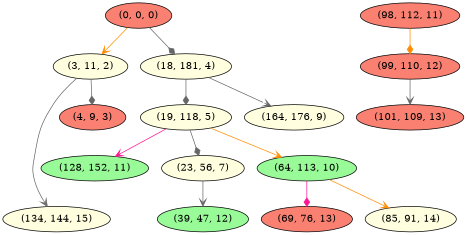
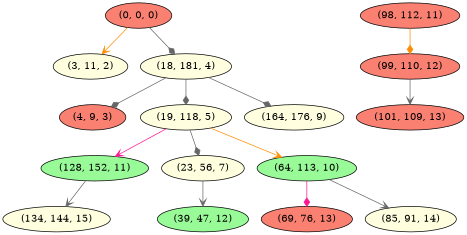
(91, 88) -> (142, 90)
(236, 90) -> (236, 90)
(39, 134) -> (78, 191)
(356, 192) -> (356, 192)
